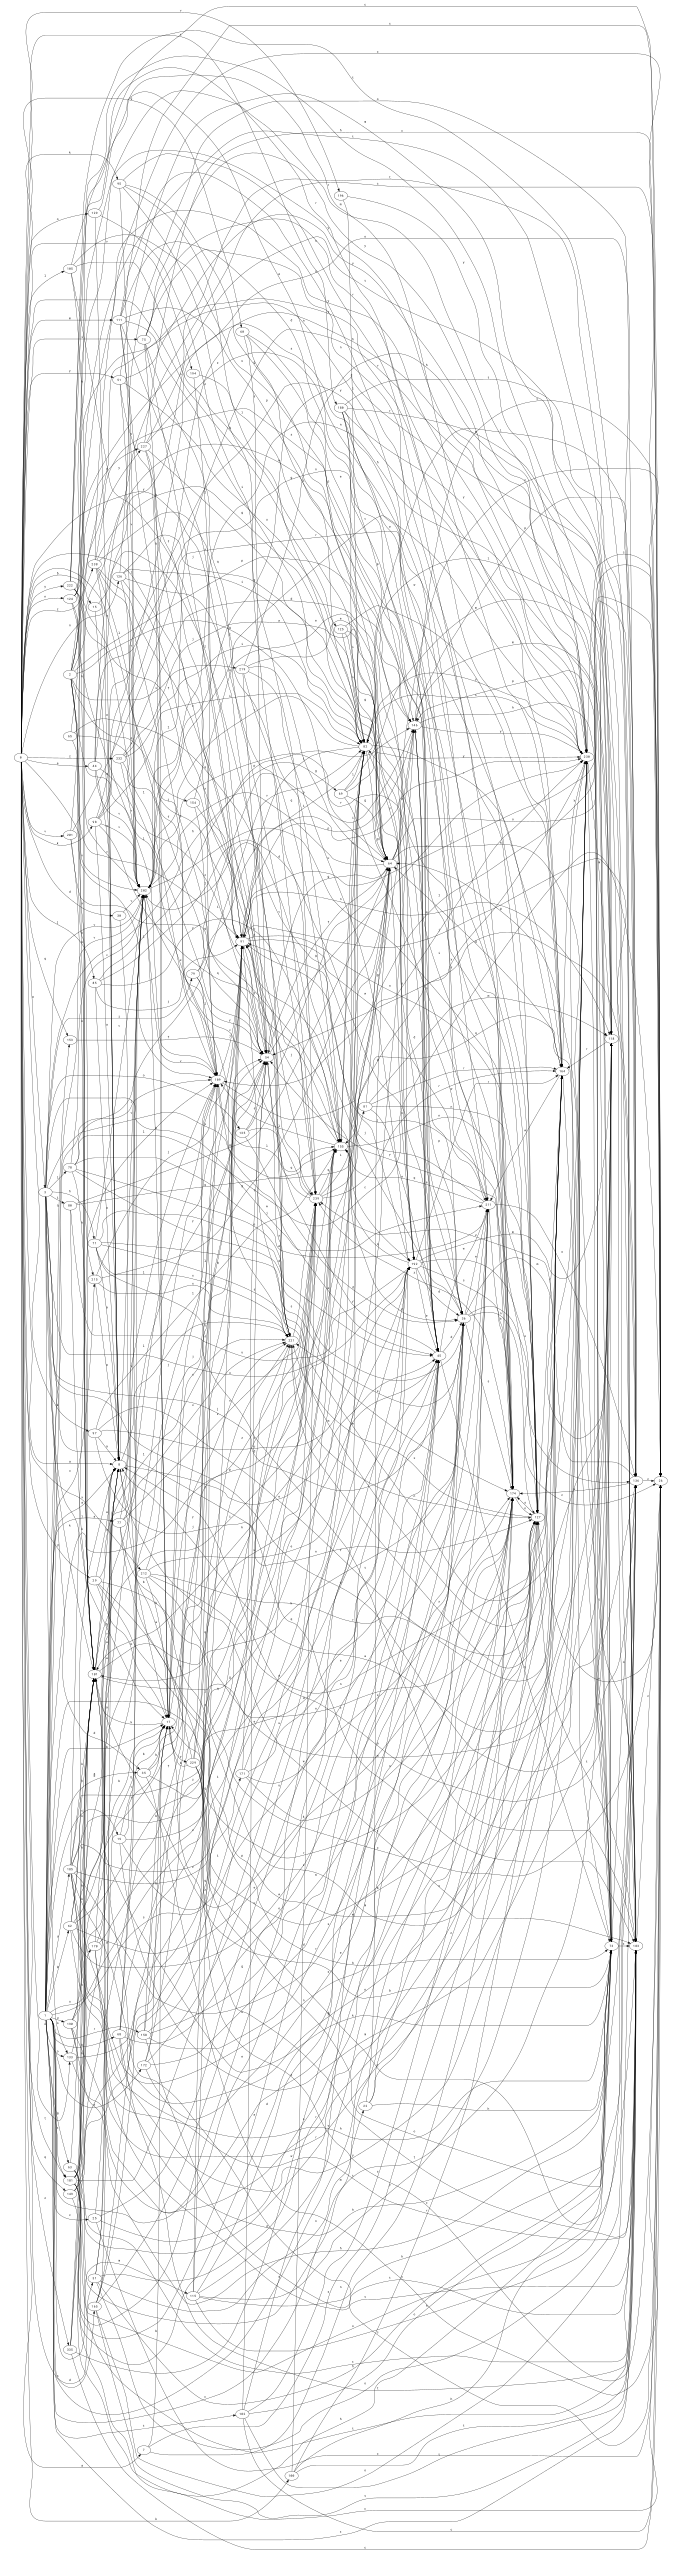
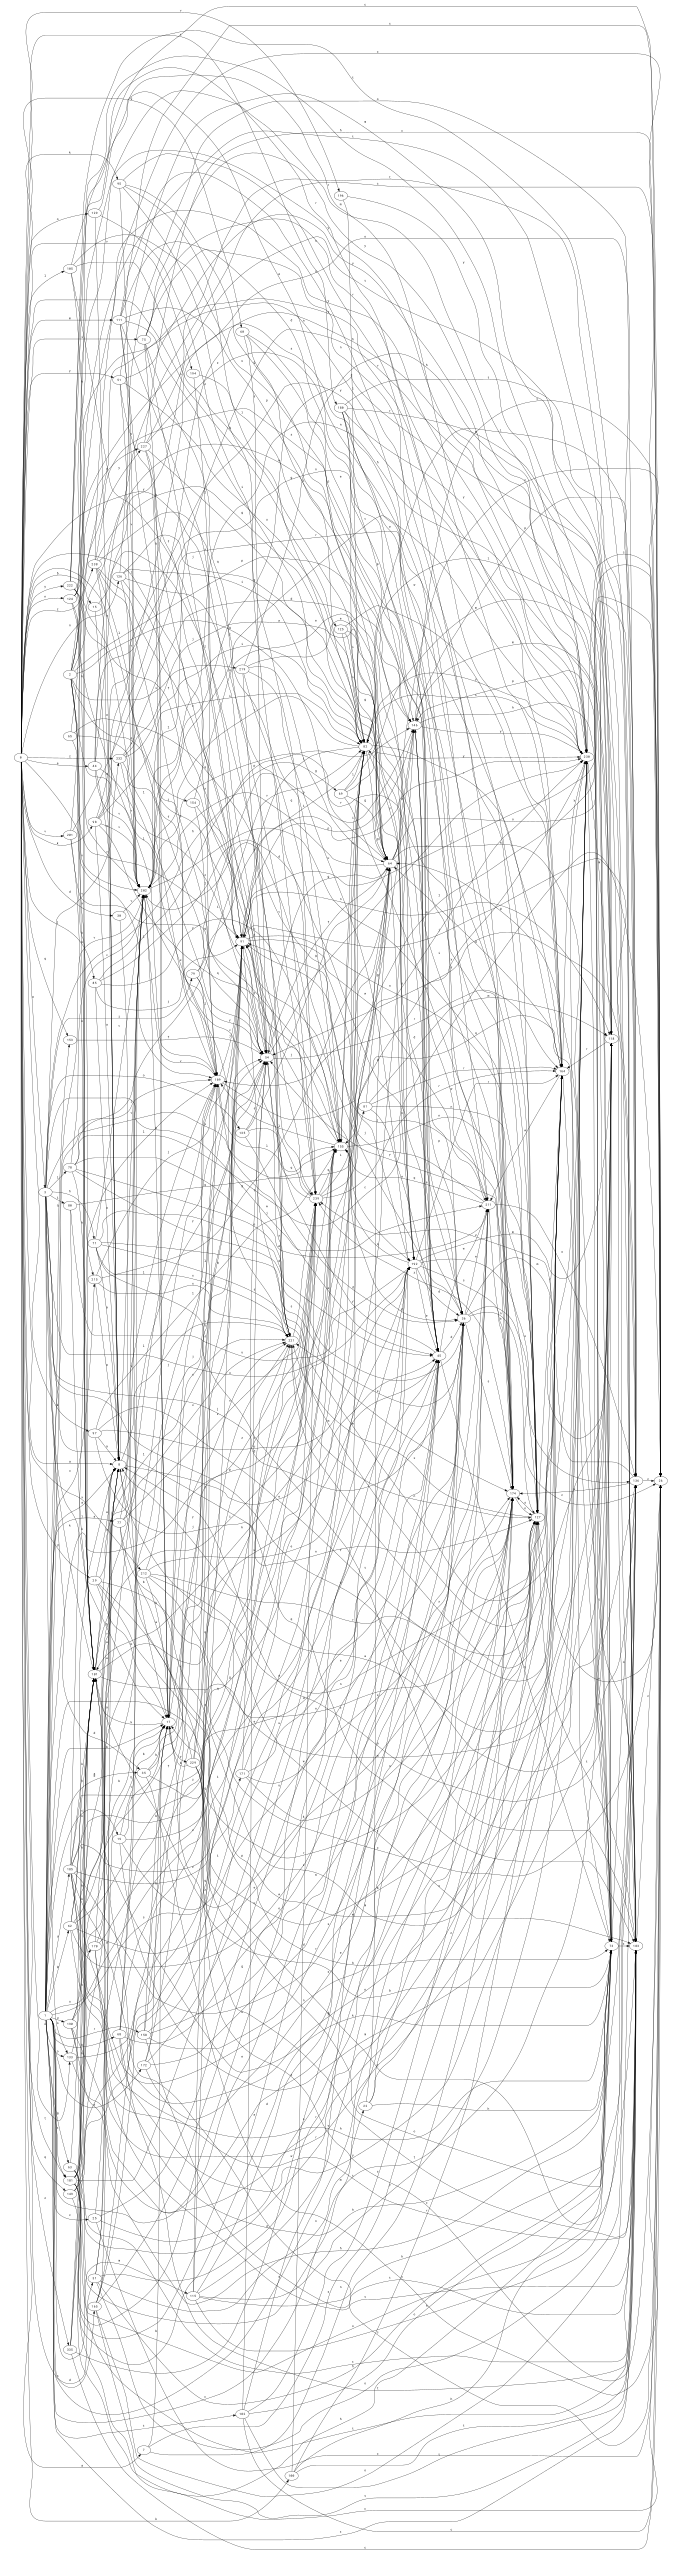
none -> (432, 1015)
(52, 1016) -> (54, 967)
(283, 1091) -> none
(404, 1537) -> none
